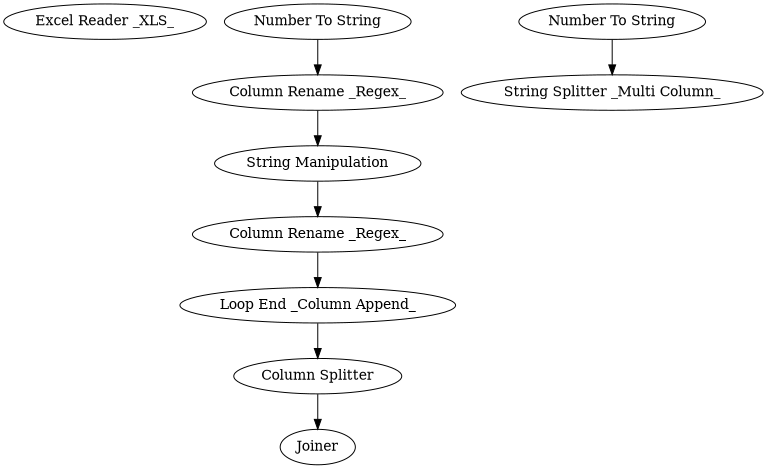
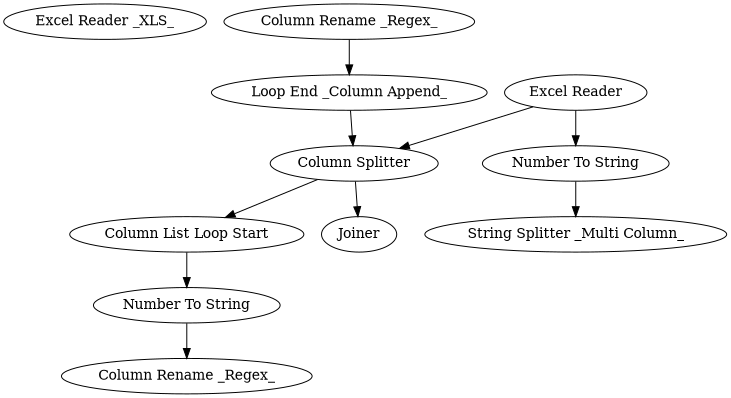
none -> (576, 93)
(318, 163) -> none
none -> (187, 234)
